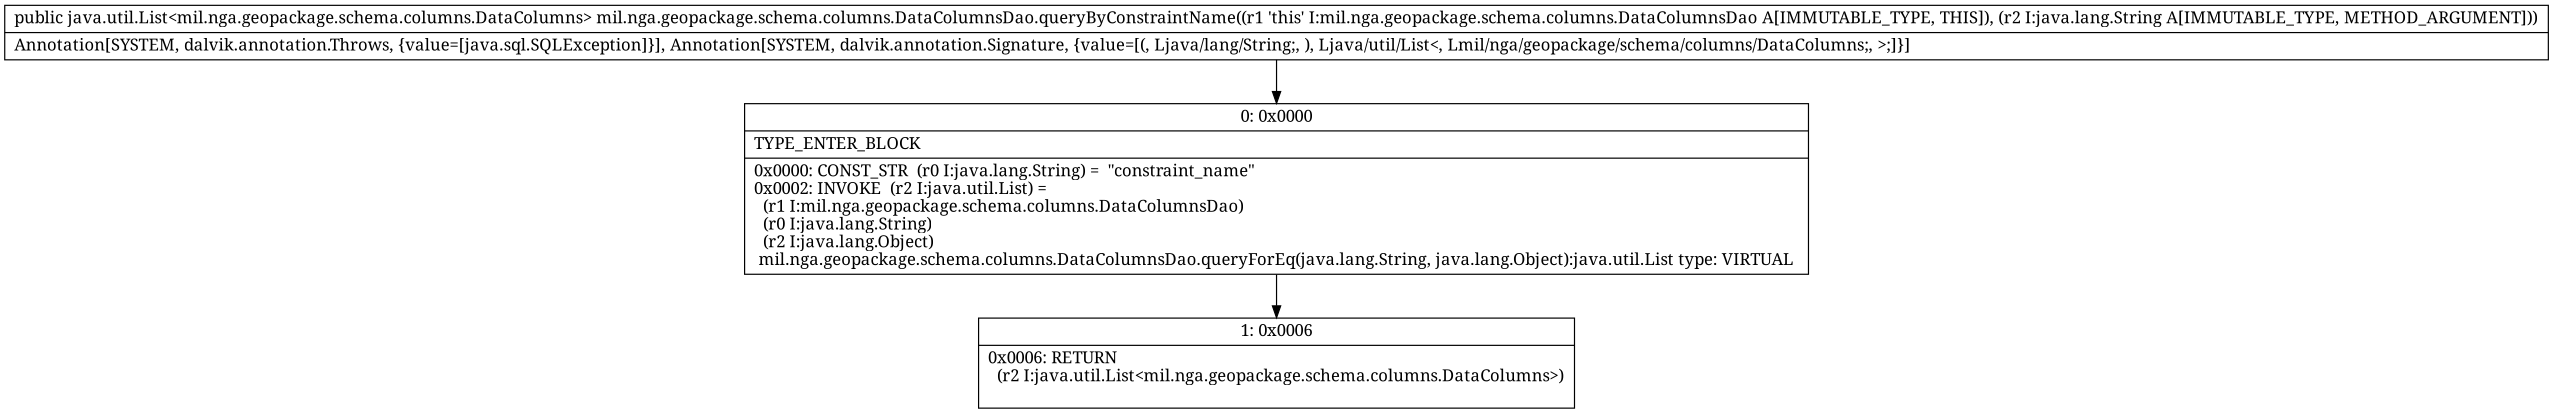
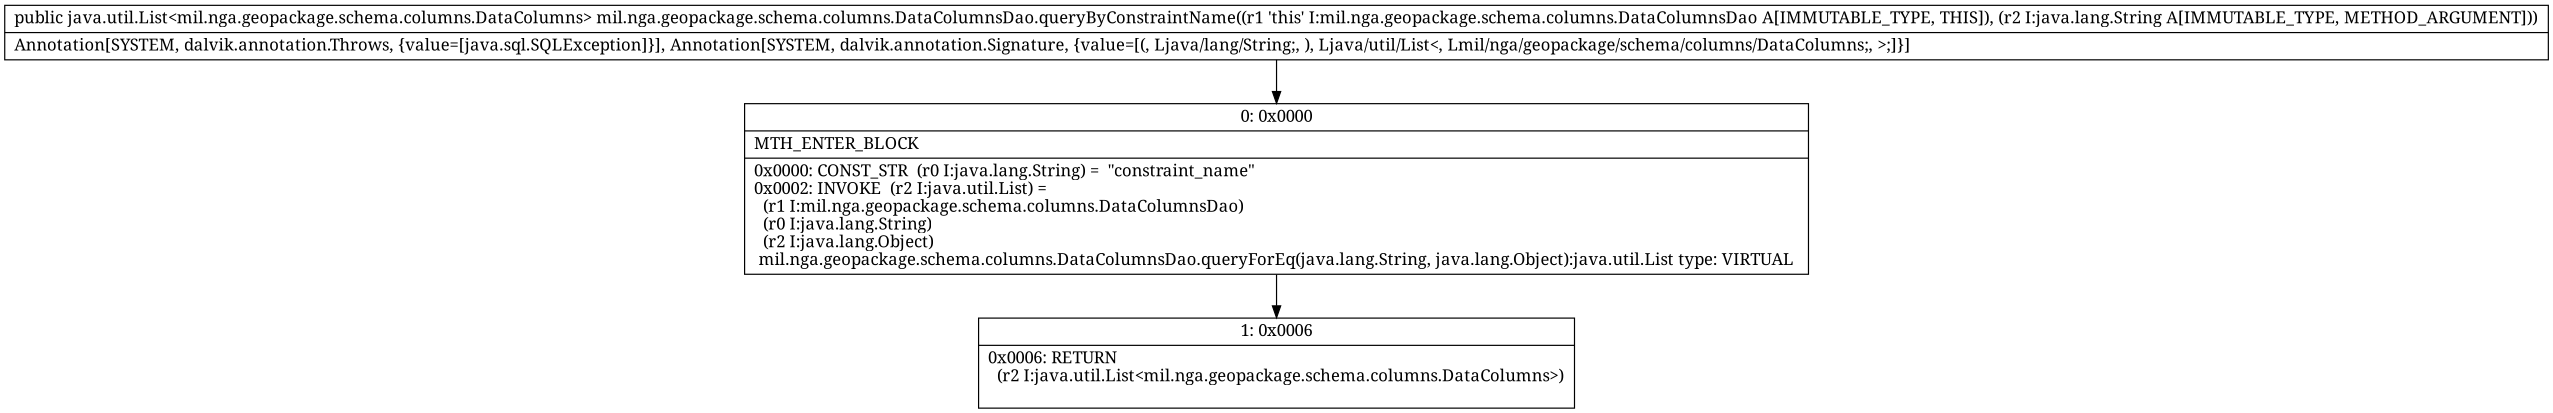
(838, 144) -> (836, 144)
